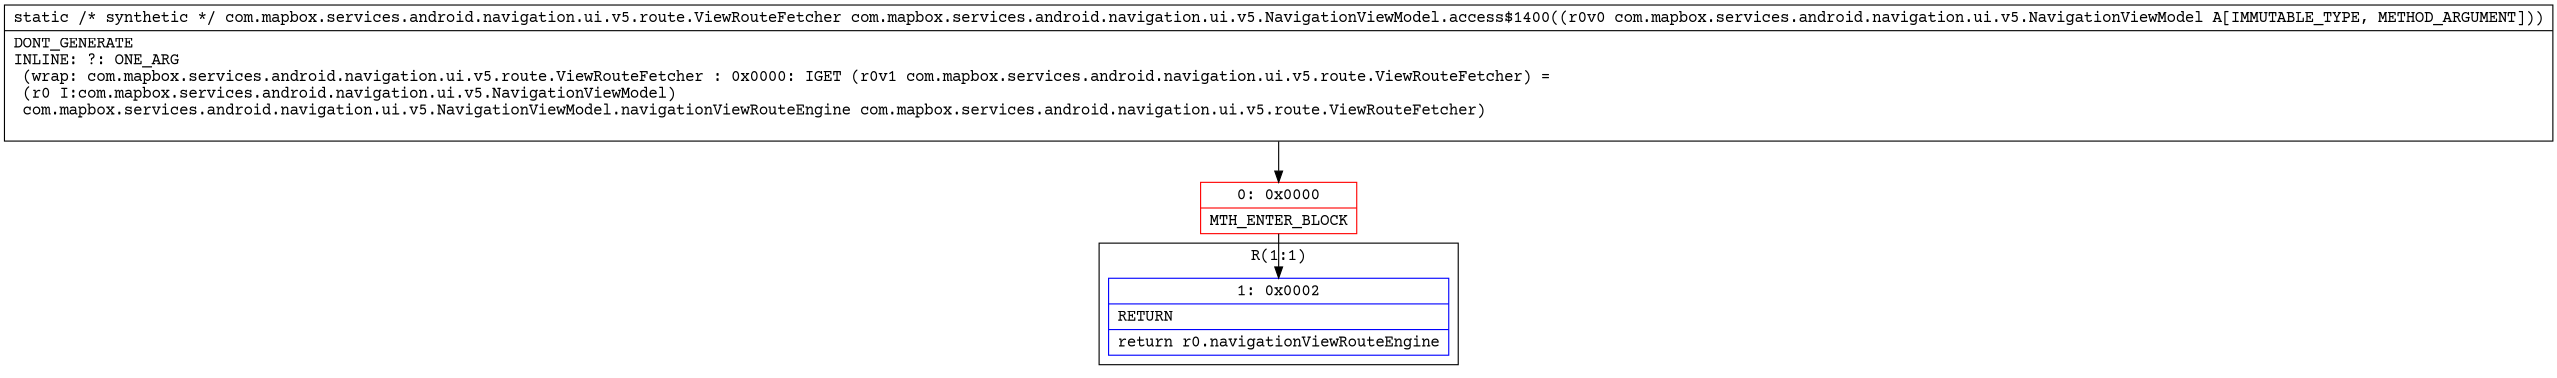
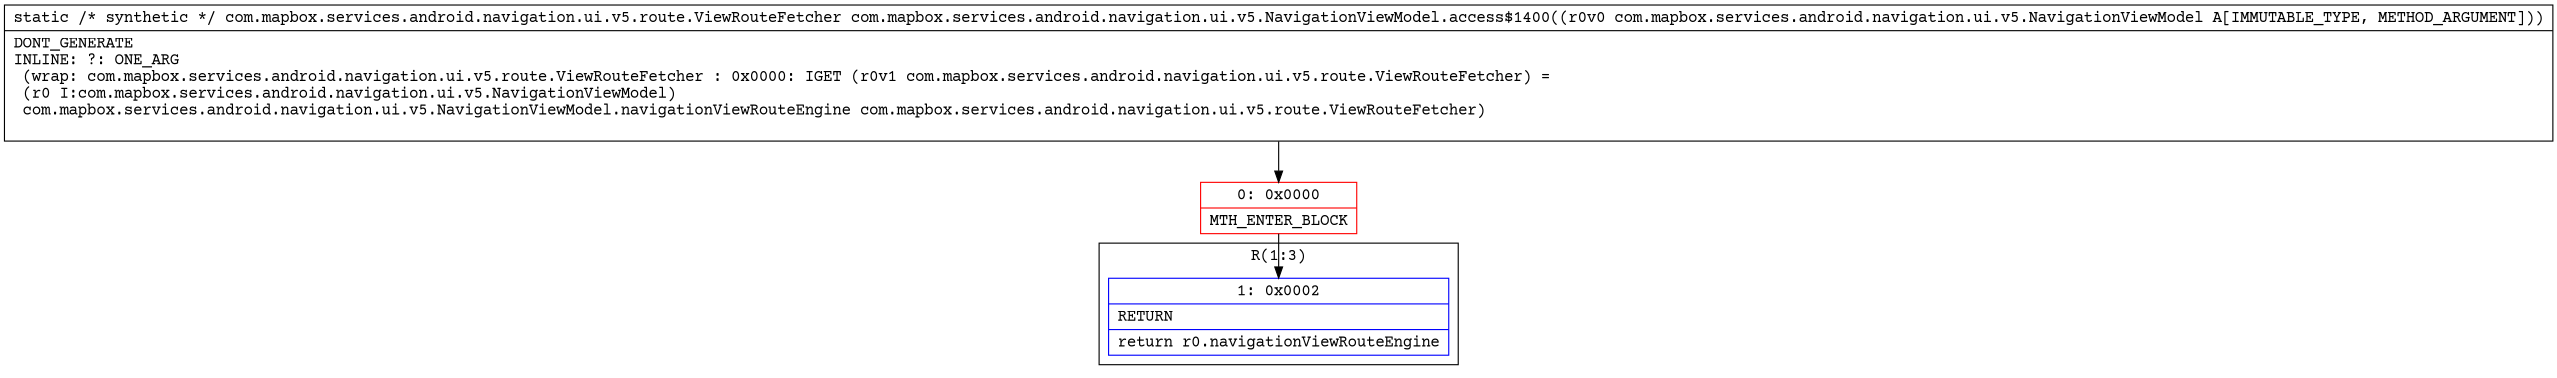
(1279, 256) -> (1279, 256)
